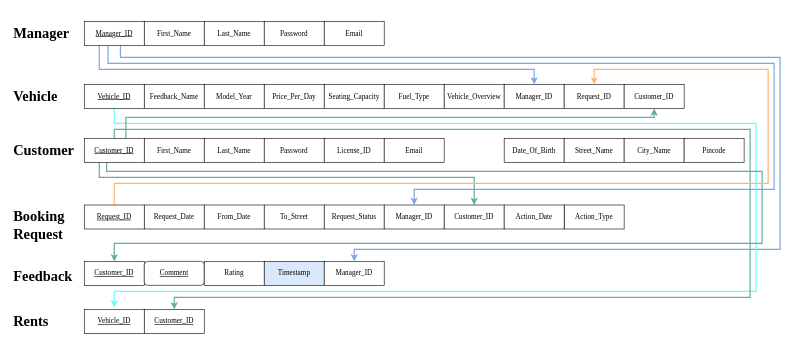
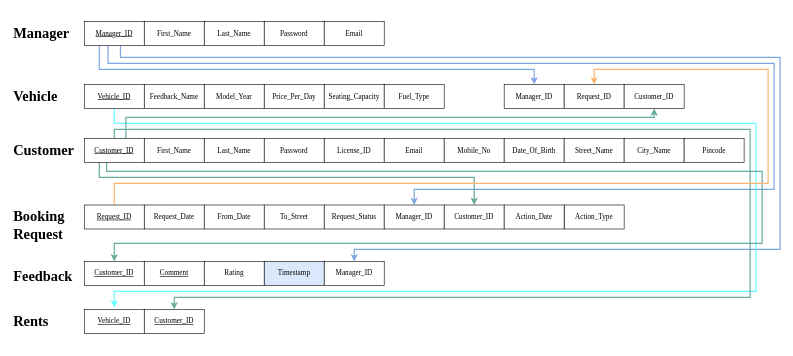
(474, 96) -> none
none -> (474, 150)
(174, 273) -> (174, 273)
